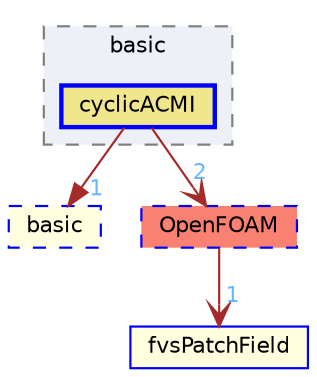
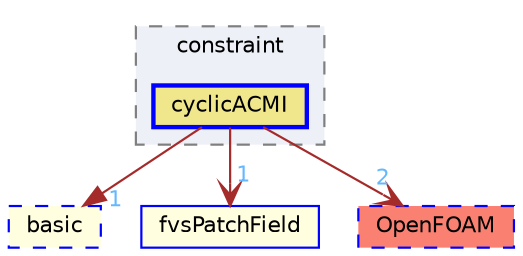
(138, 47) -> (230, 47)
(219, 276) -> (230, 159)
